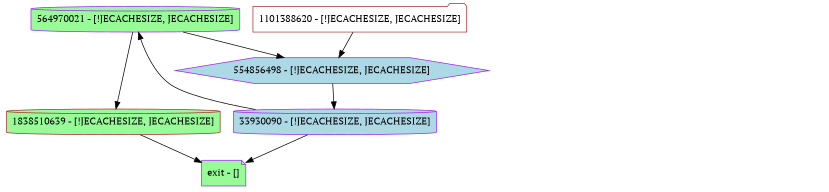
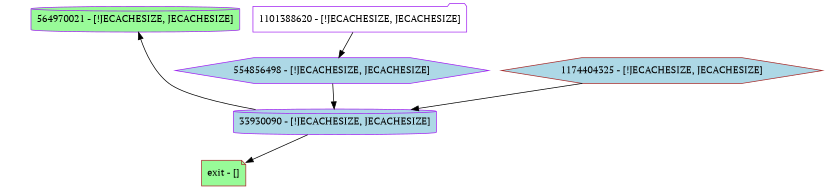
(360, 19) -> (360, 19)
(230, 44) -> none
none -> (662, 71)
(113, 122) -> none
(224, 173) -> (224, 173)
